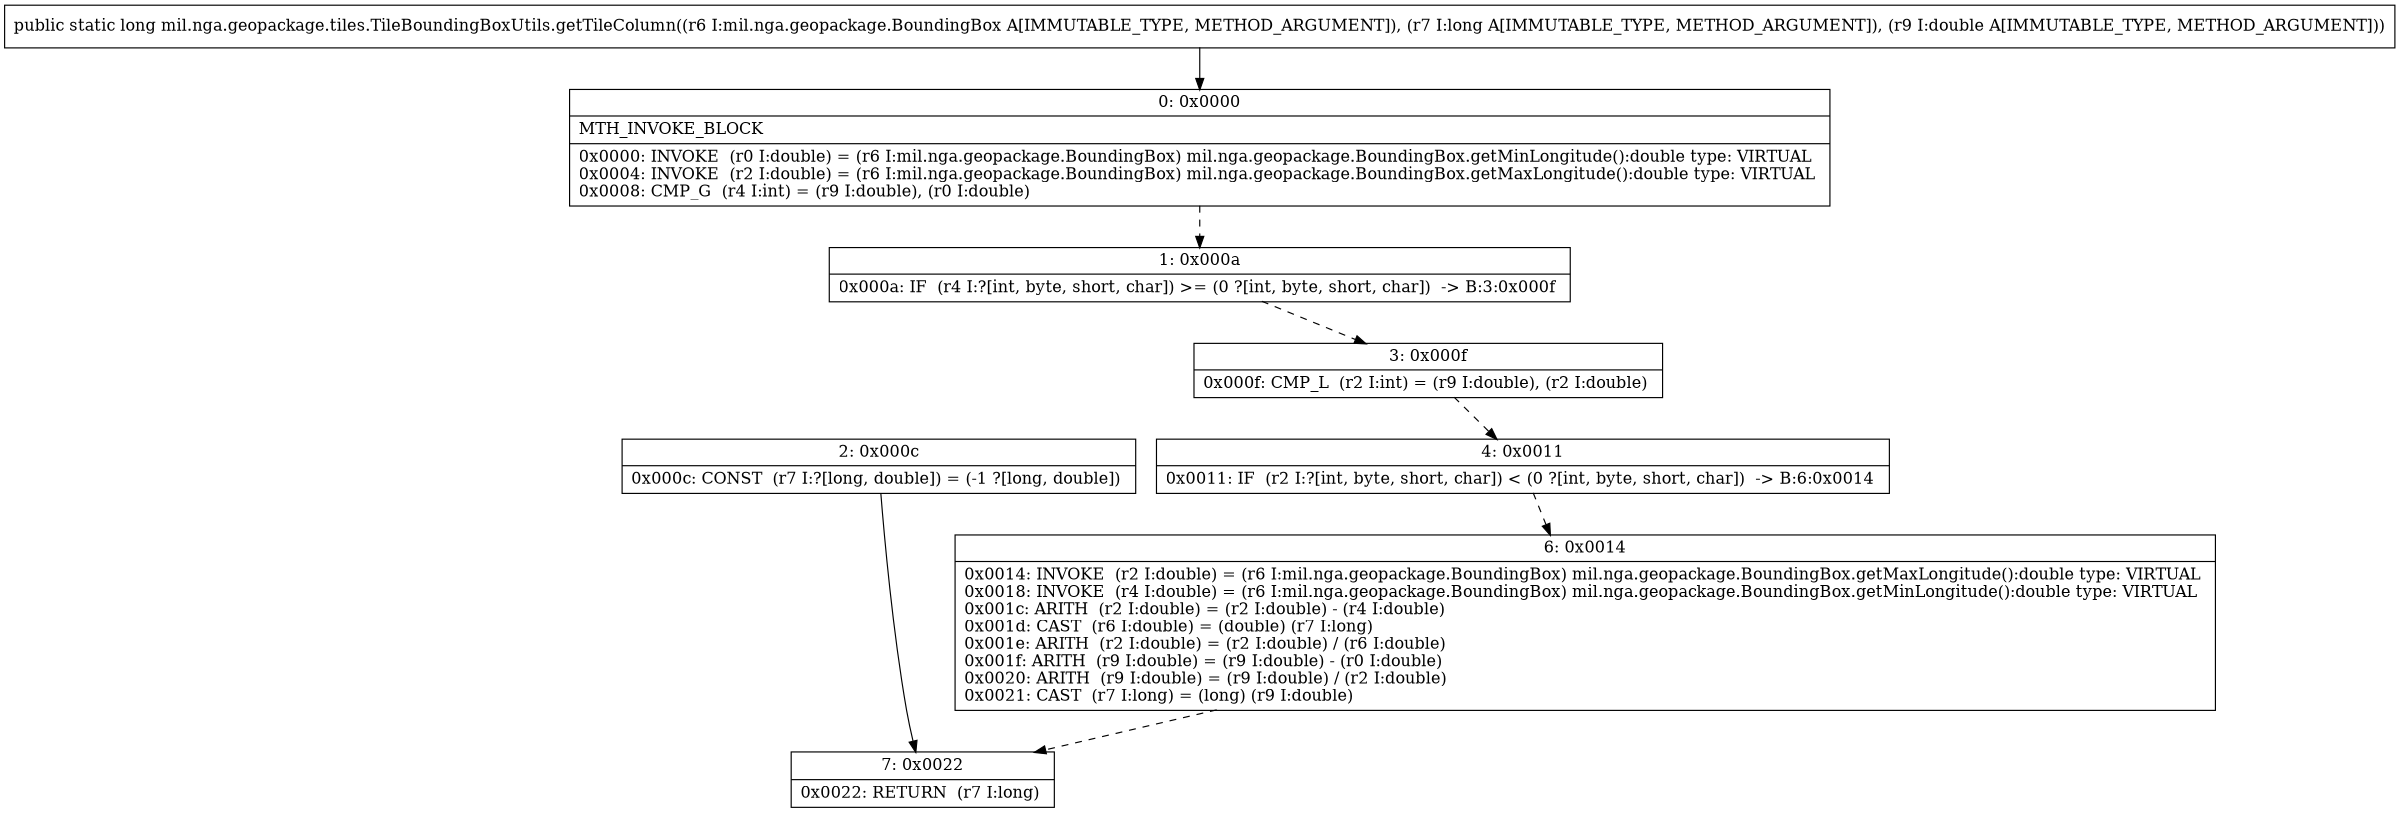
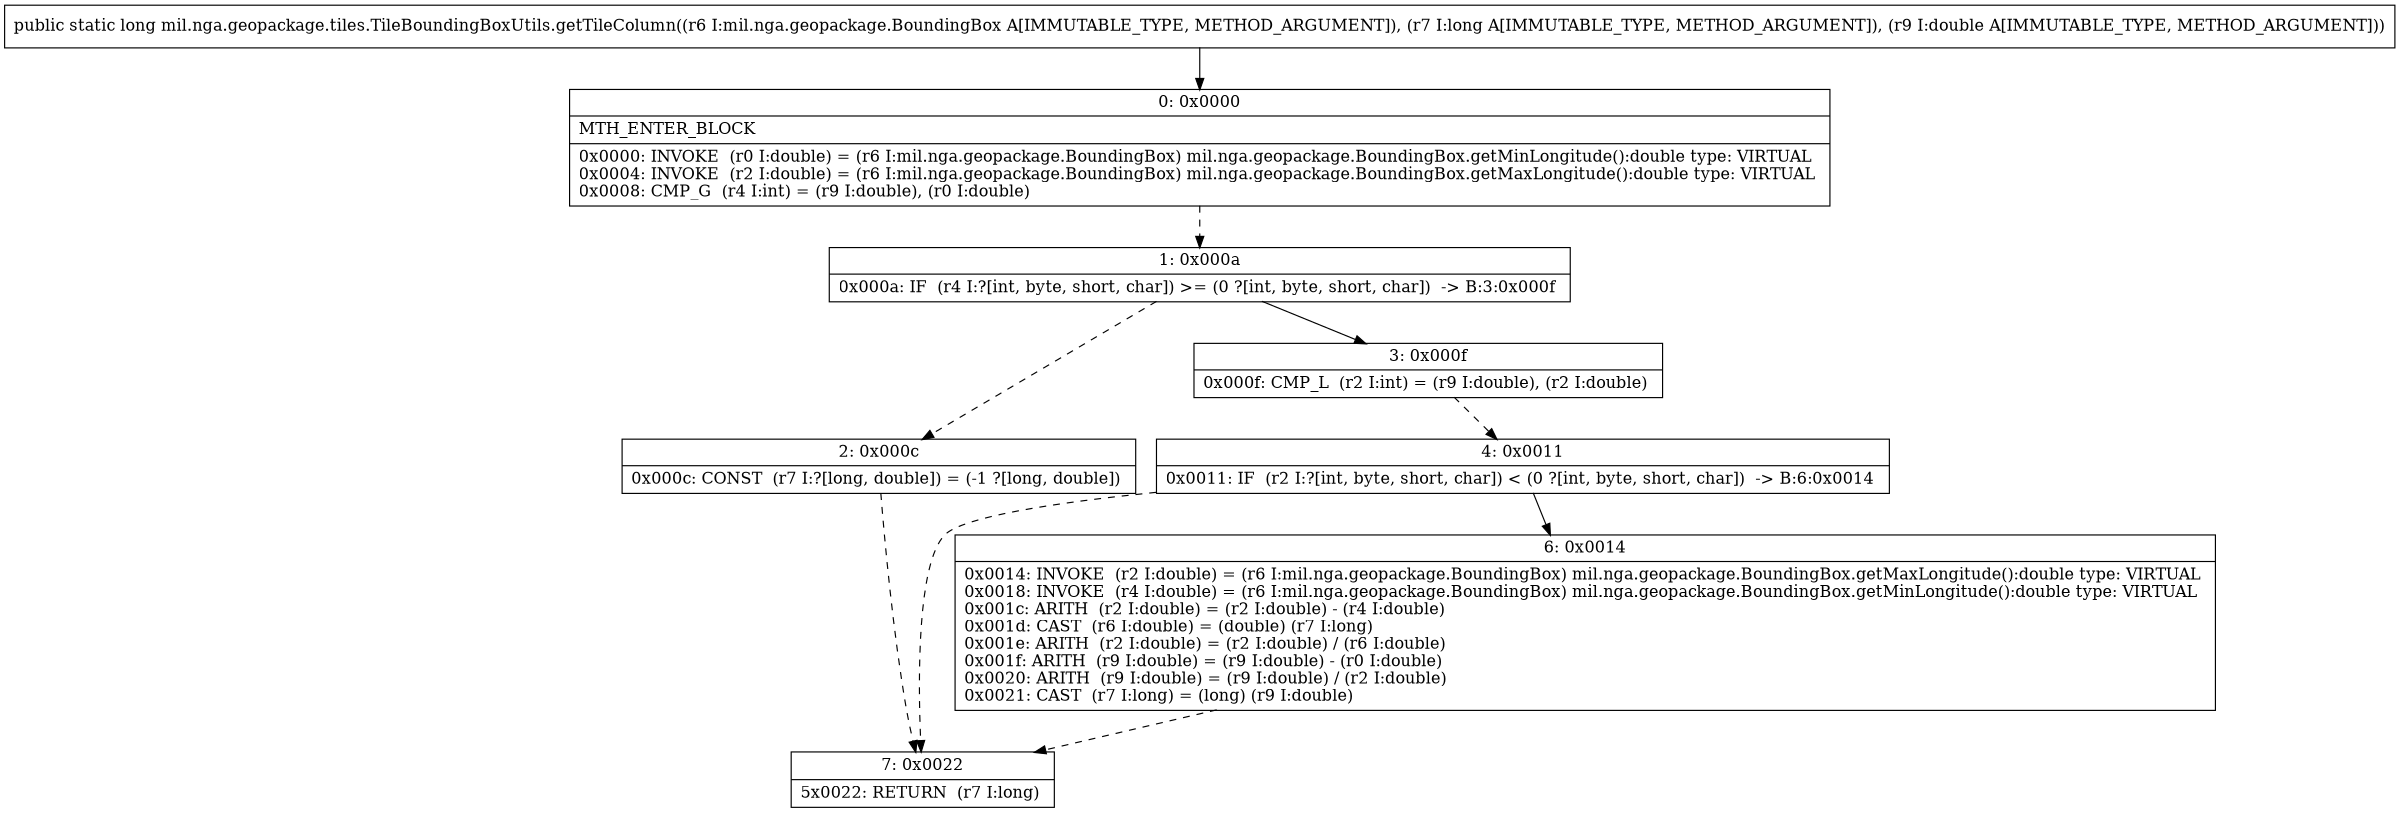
(671, 129) -> (668, 129)
(1309, 320) -> (1309, 320)
none -> (1044, 368)
(1540, 509) -> (1540, 509)
none -> (948, 533)
(893, 618) -> (893, 618)
(923, 793) -> (923, 793)
